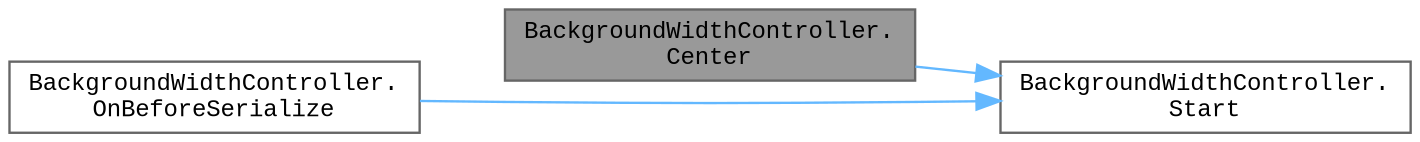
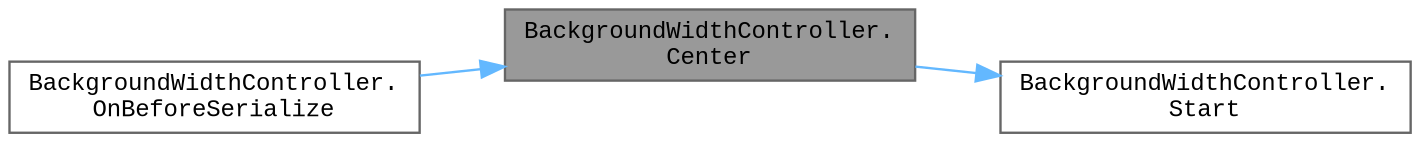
(698, 103) -> (450, 72)
